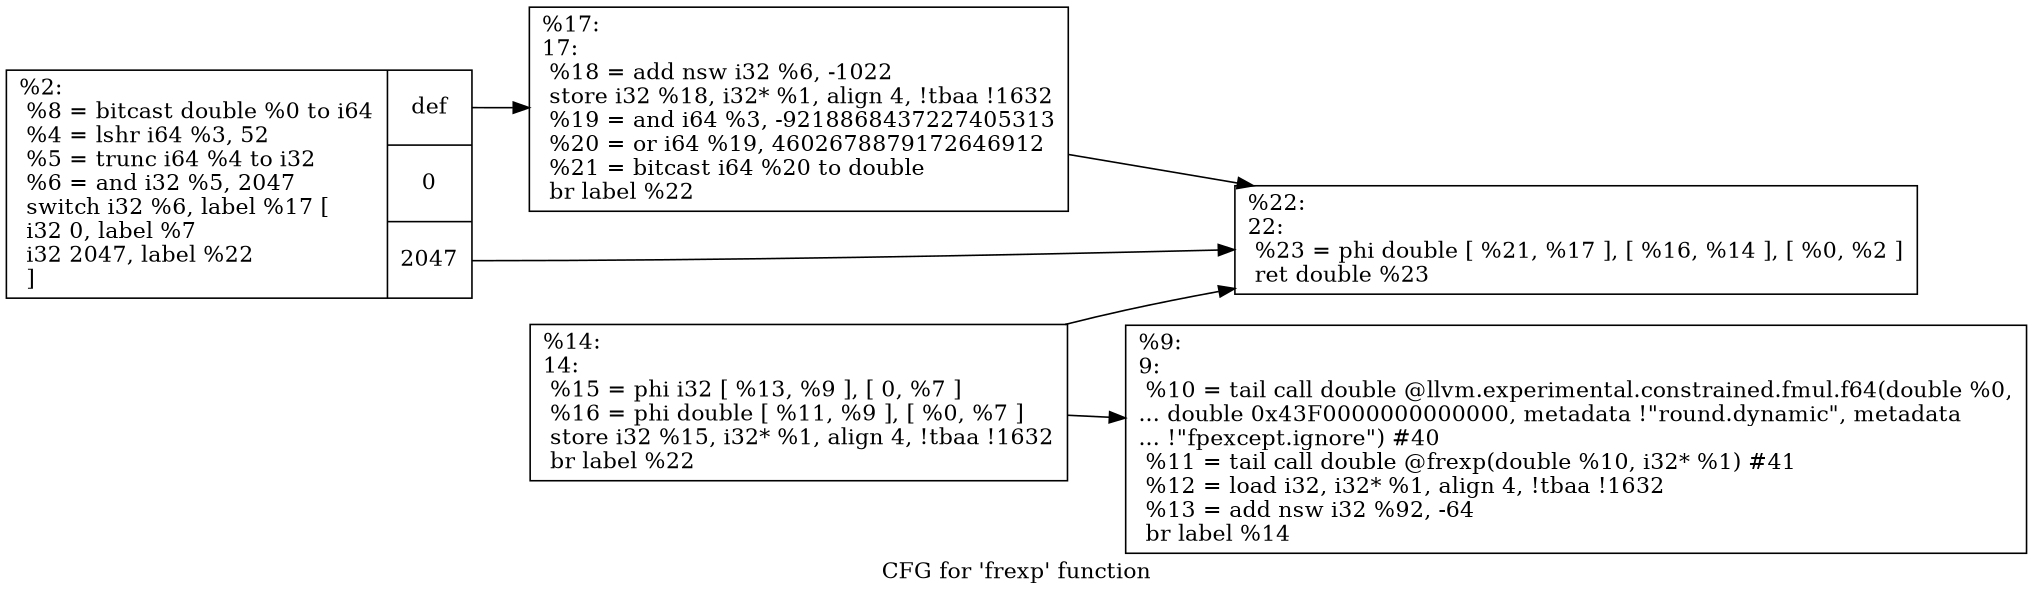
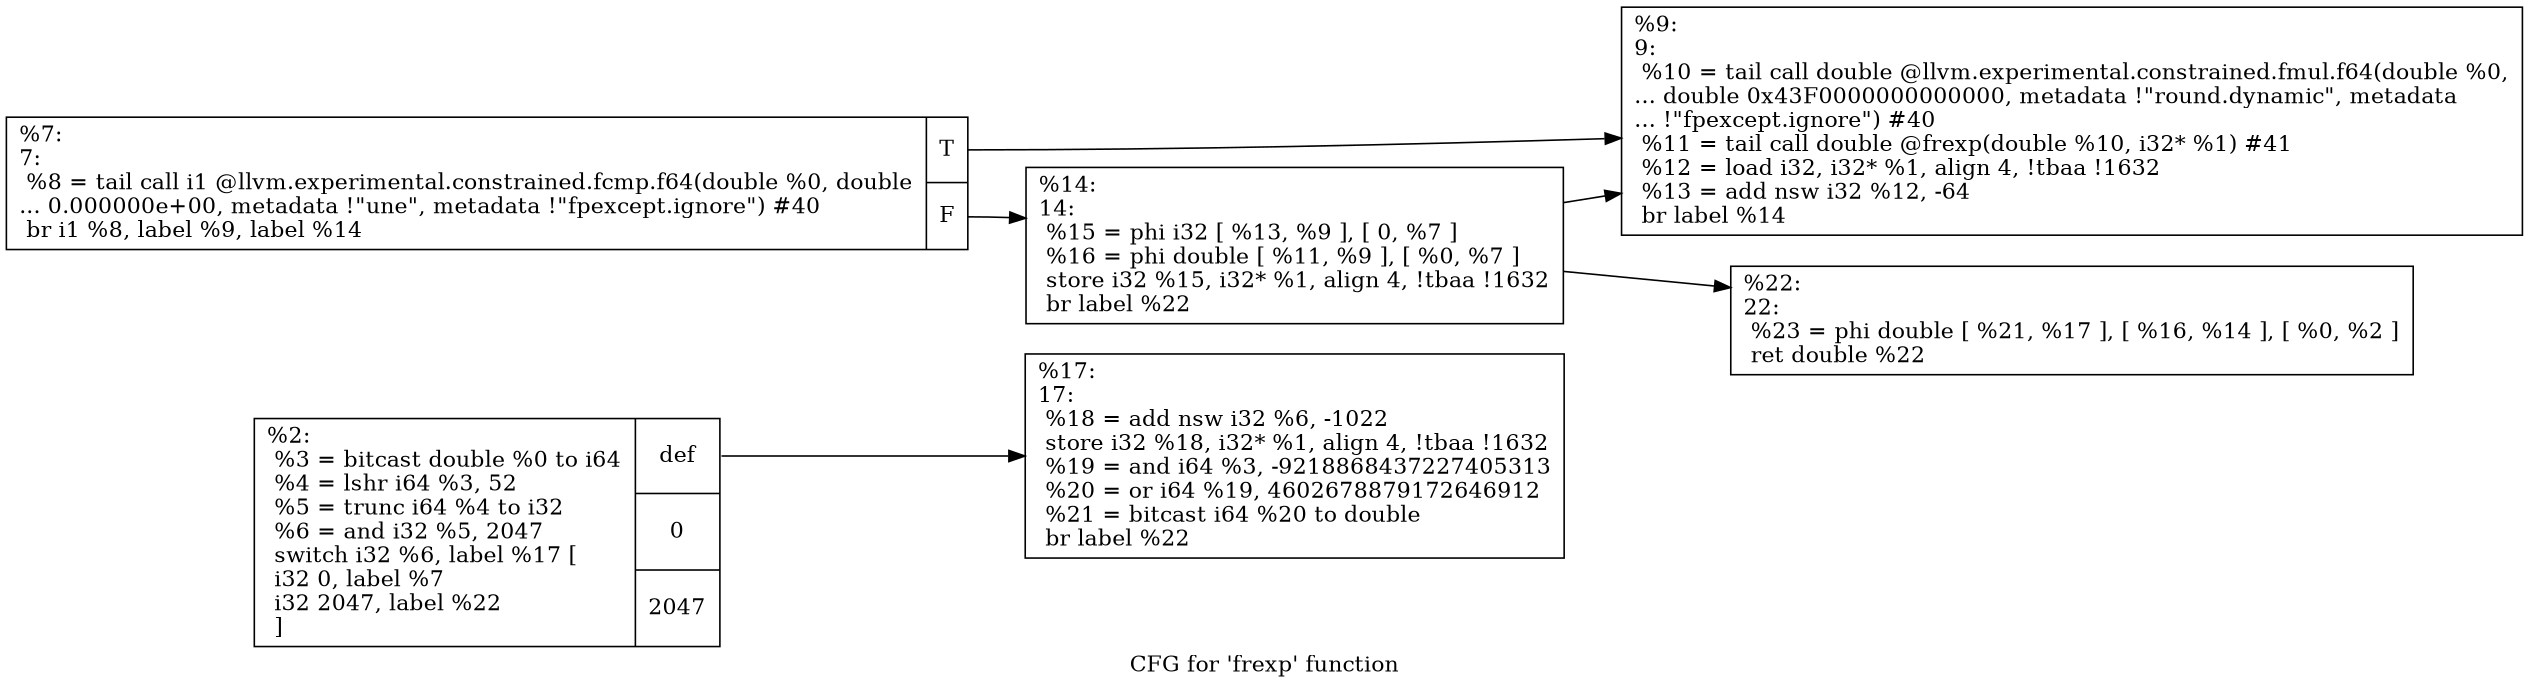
(197, 112) -> (445, 460)
(1153, 169) -> none
none -> (487, 183)
(845, 258) -> none
(1339, 275) -> (1835, 356)
(1307, 510) -> (1803, 192)
